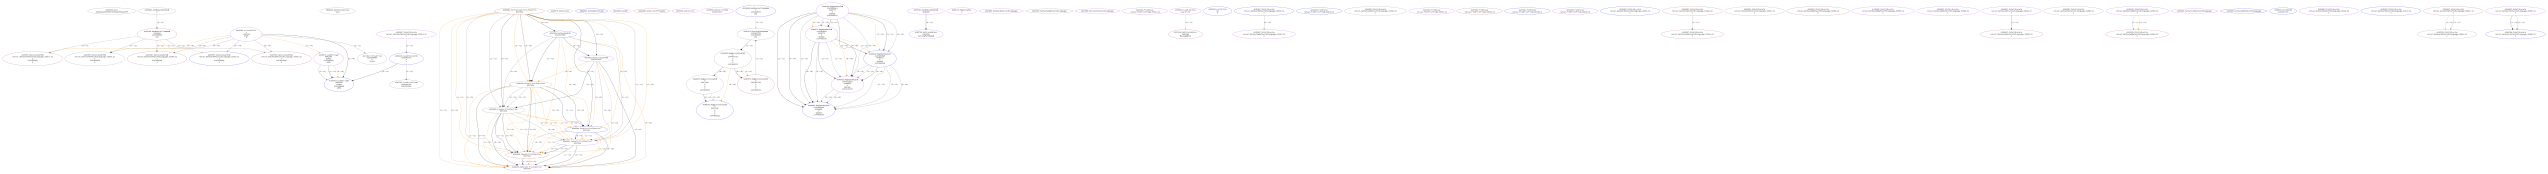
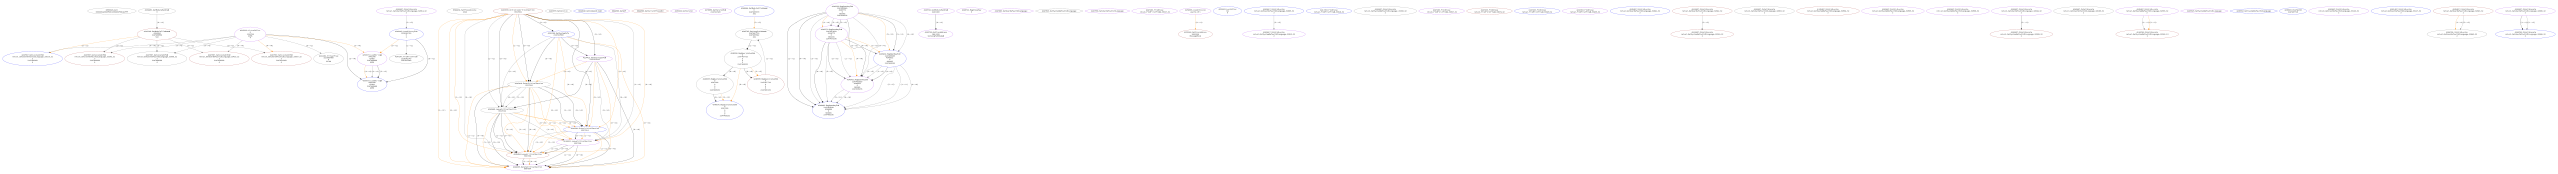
none -> (390, 46)
